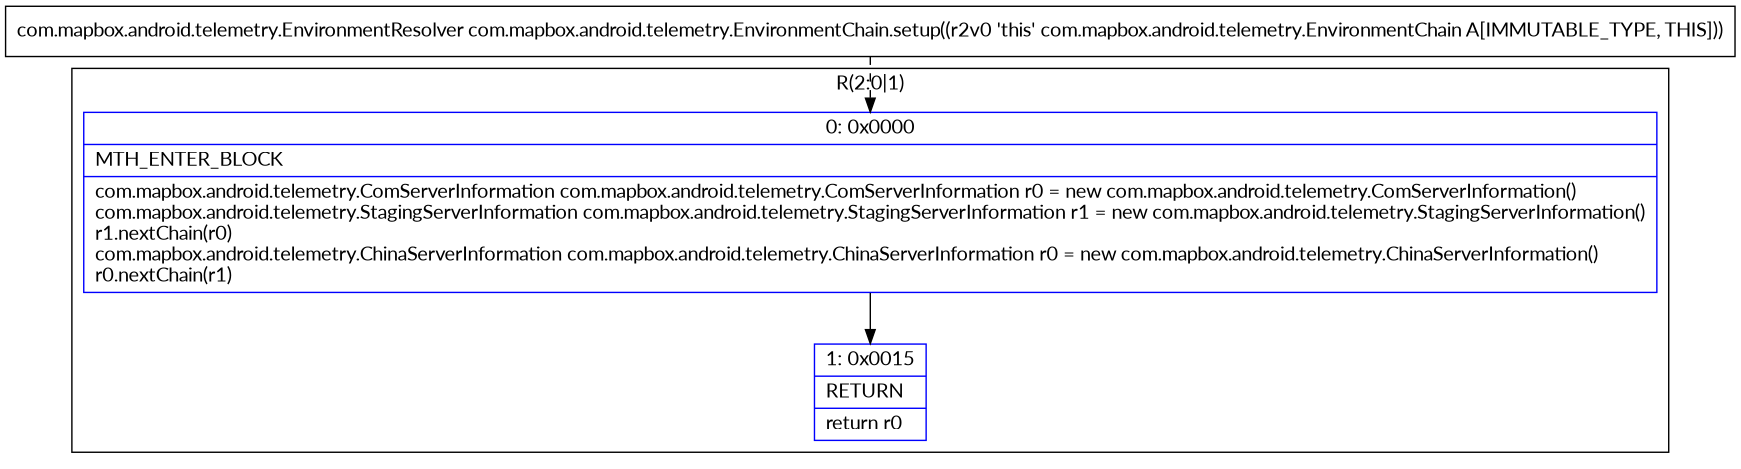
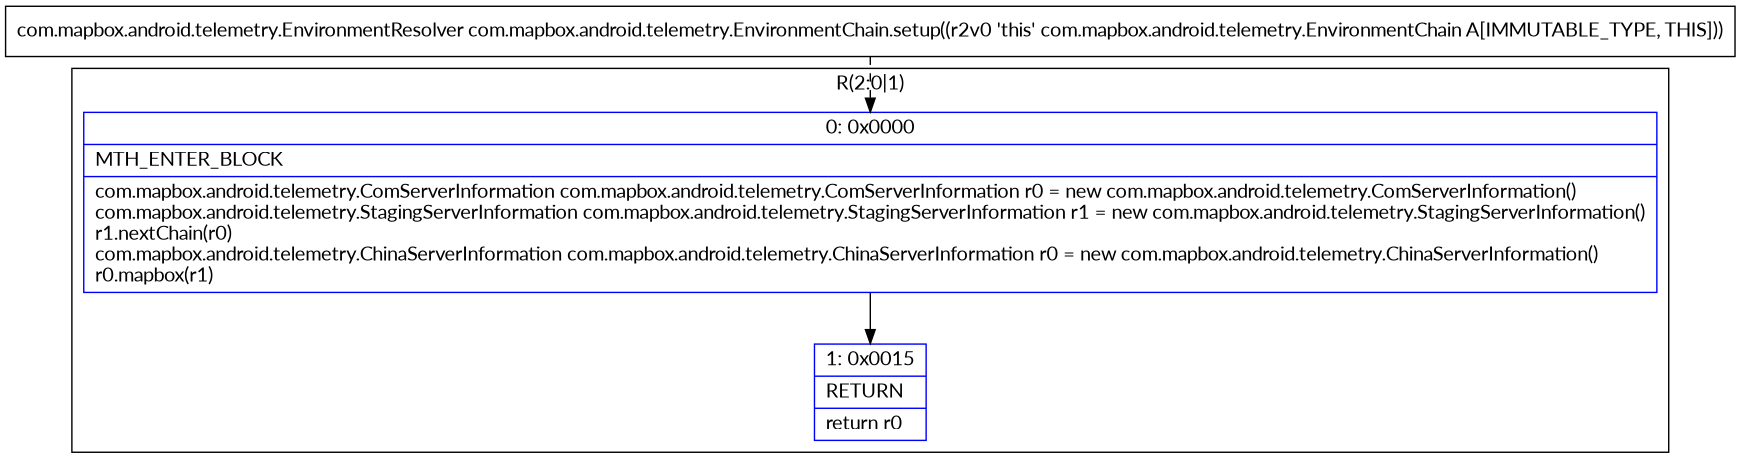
(164, 276) -> (154, 276)
